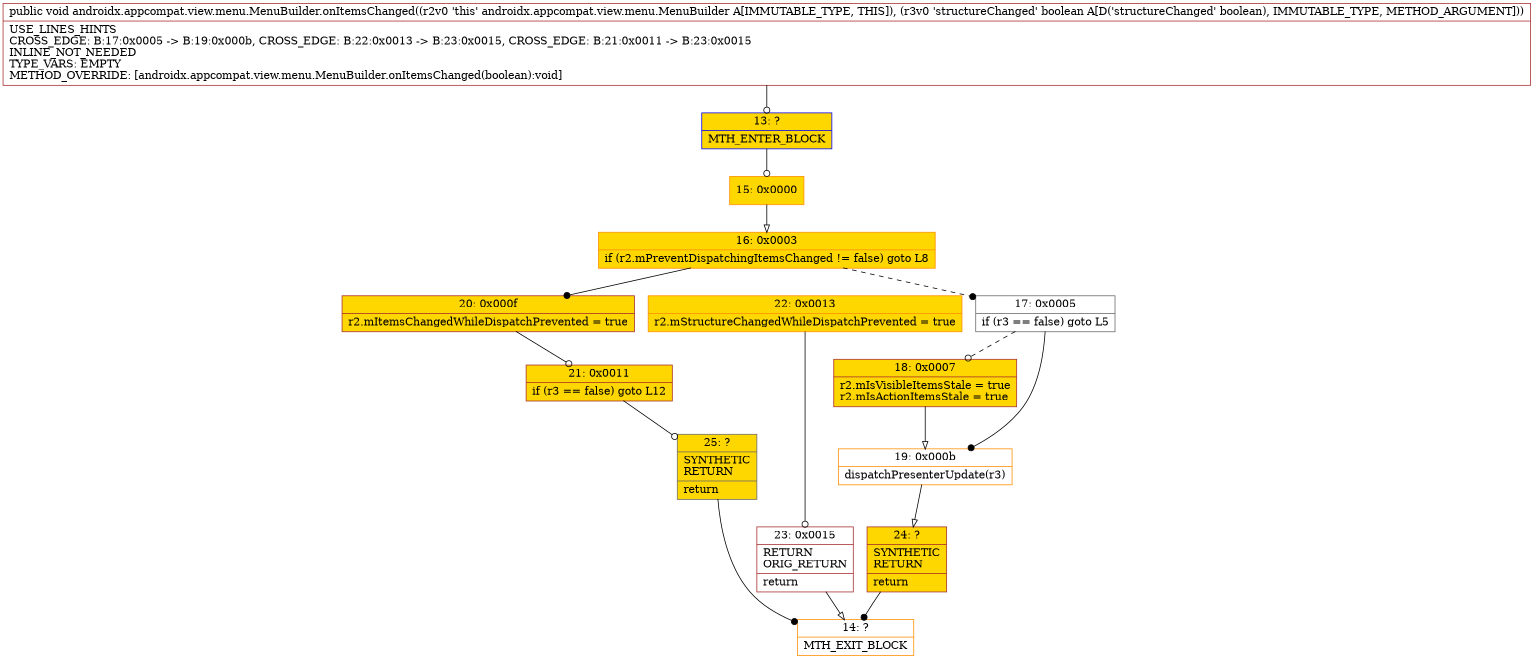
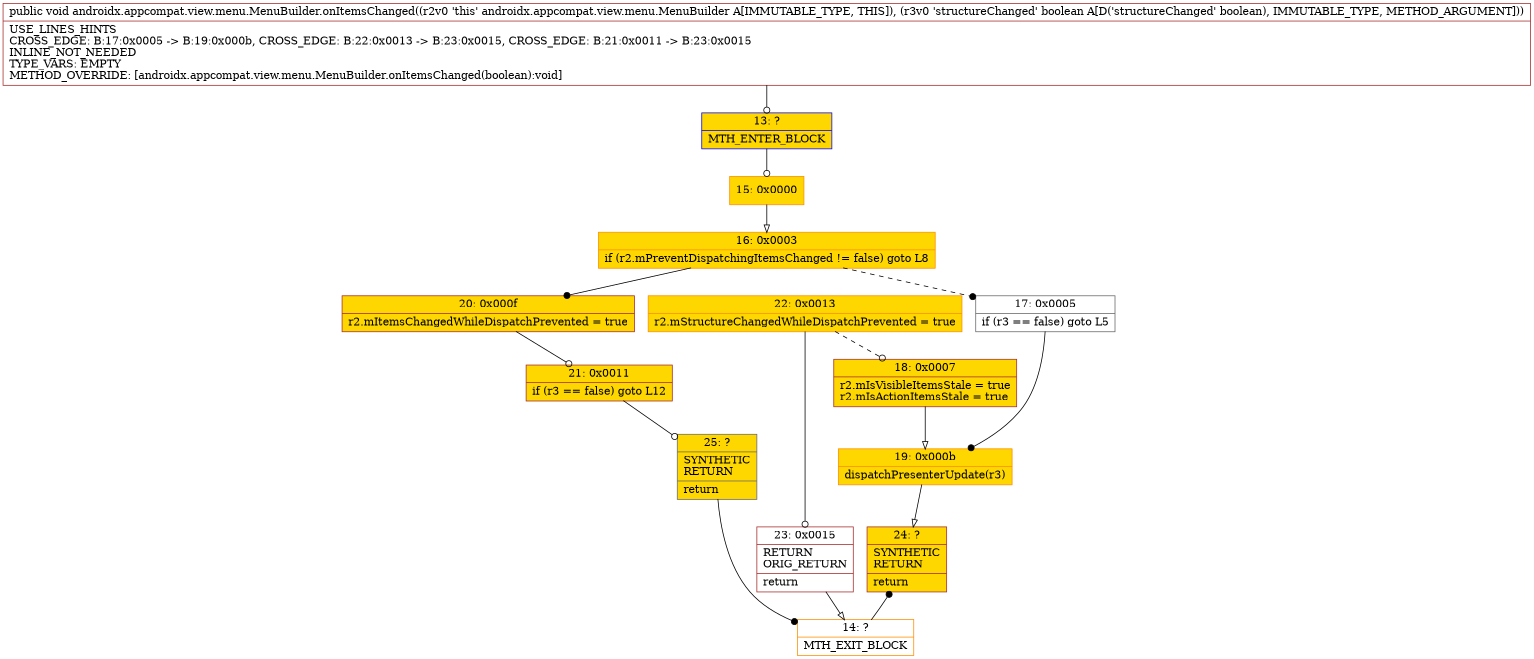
(993, 344) -> (857, 344)
(925, 467) -> (925, 467)
(873, 603) -> (879, 609)
